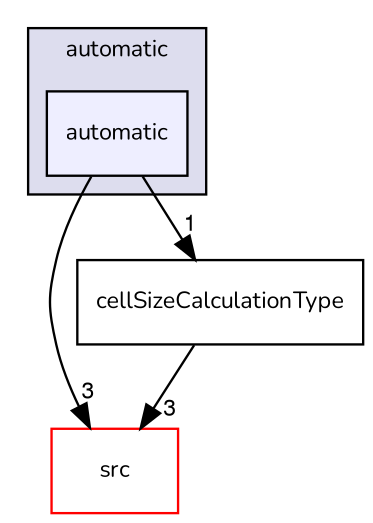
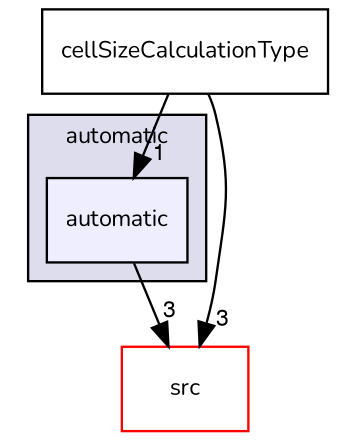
(164, 210) -> (154, 130)
